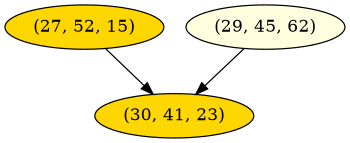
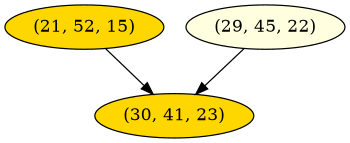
(84, 27) -> (84, 27)
(265, 27) -> (265, 27)
